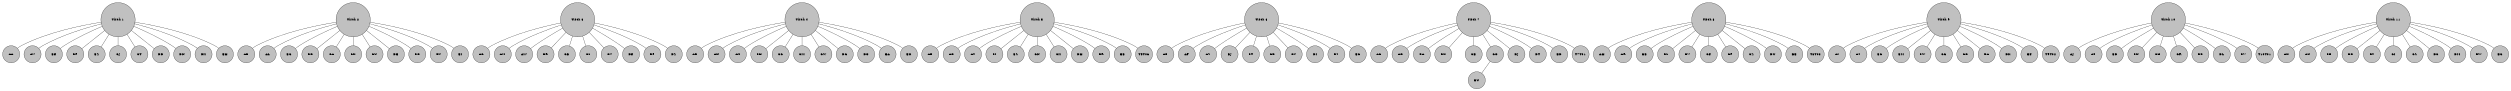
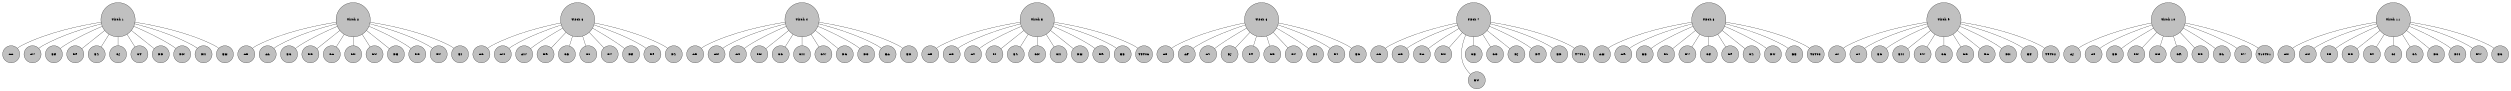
(1486, 67) -> (1462, 56)
